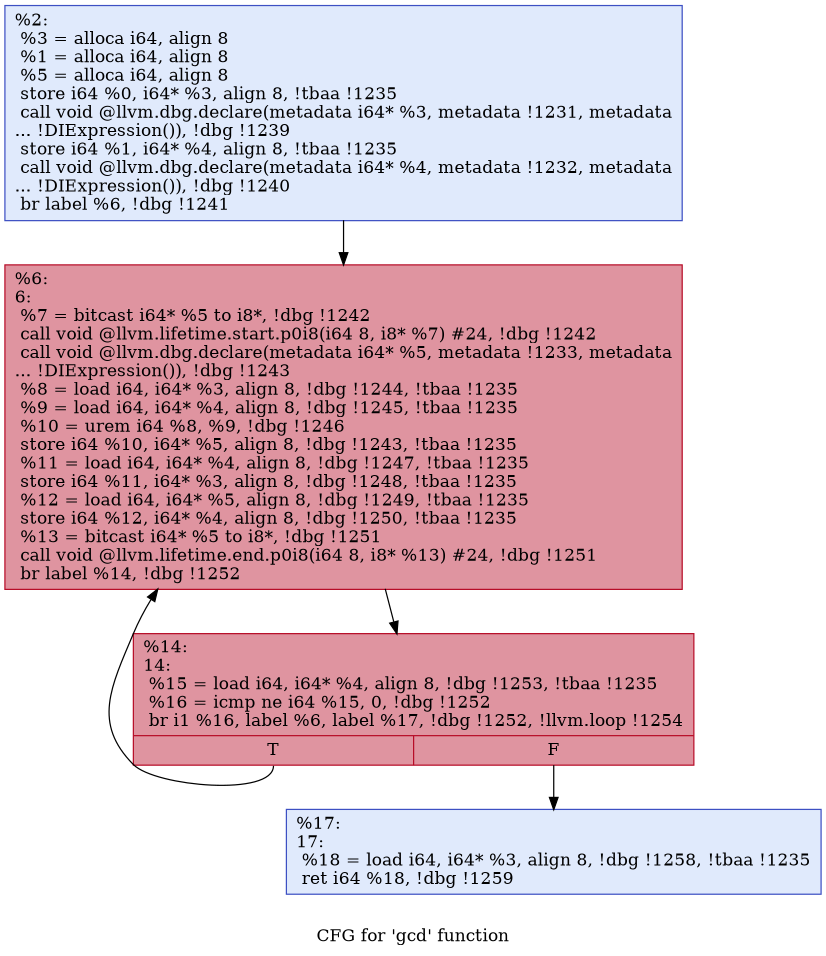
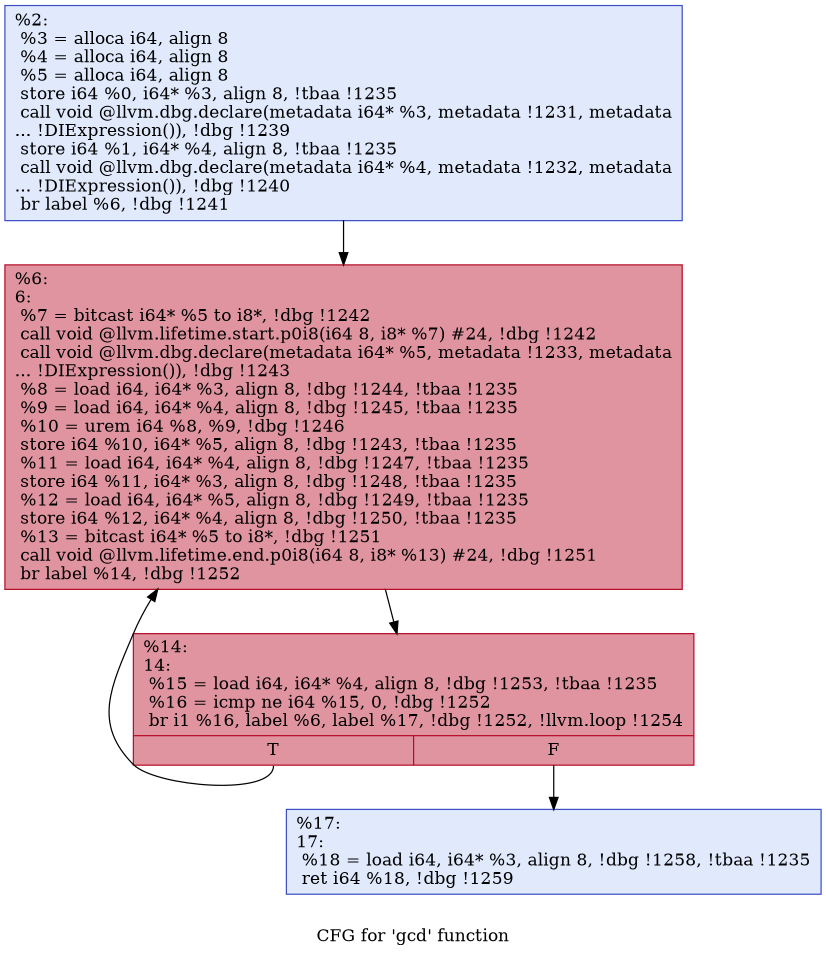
(122, 57) -> (122, 57)
